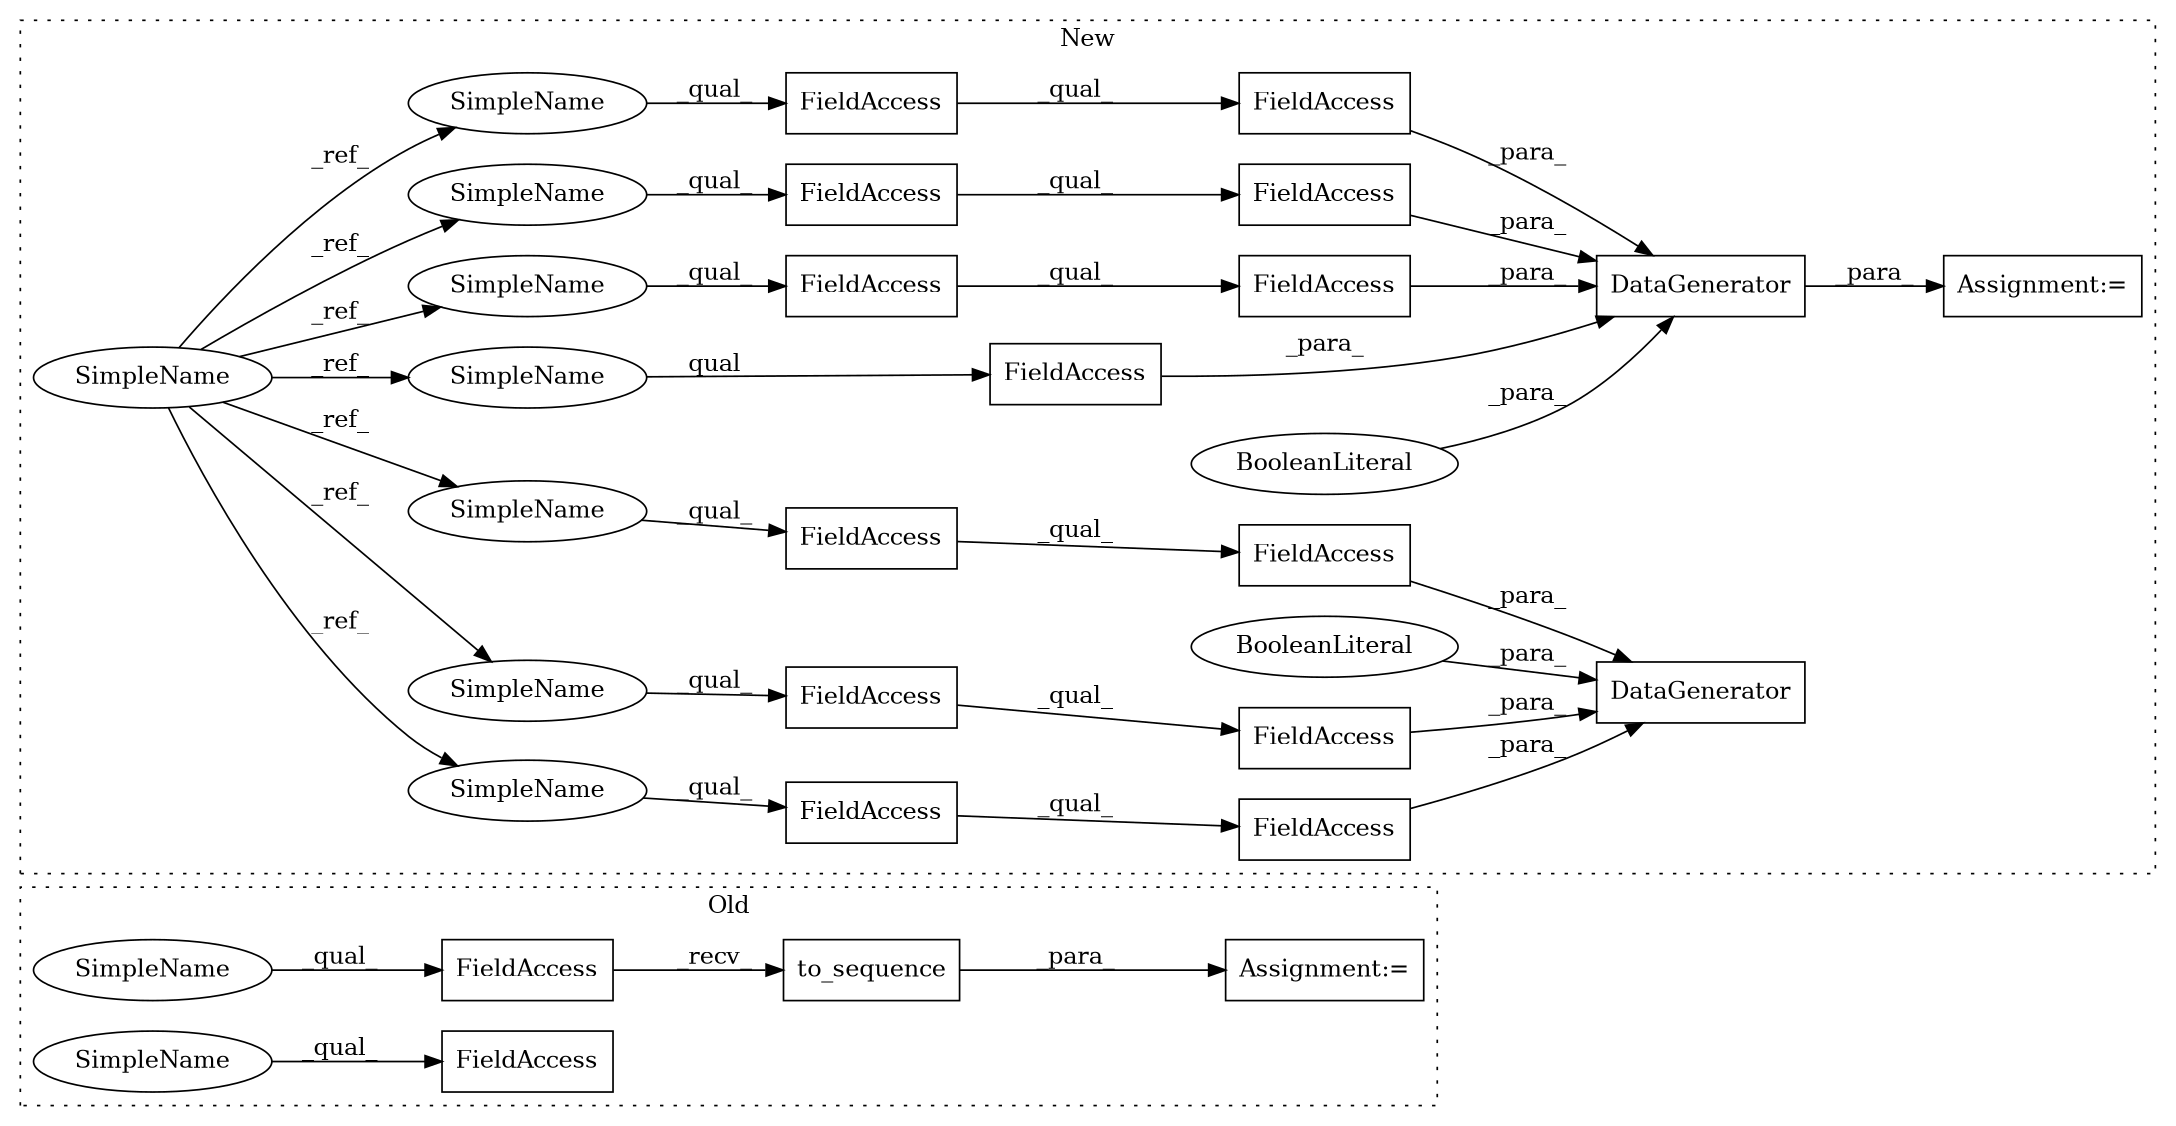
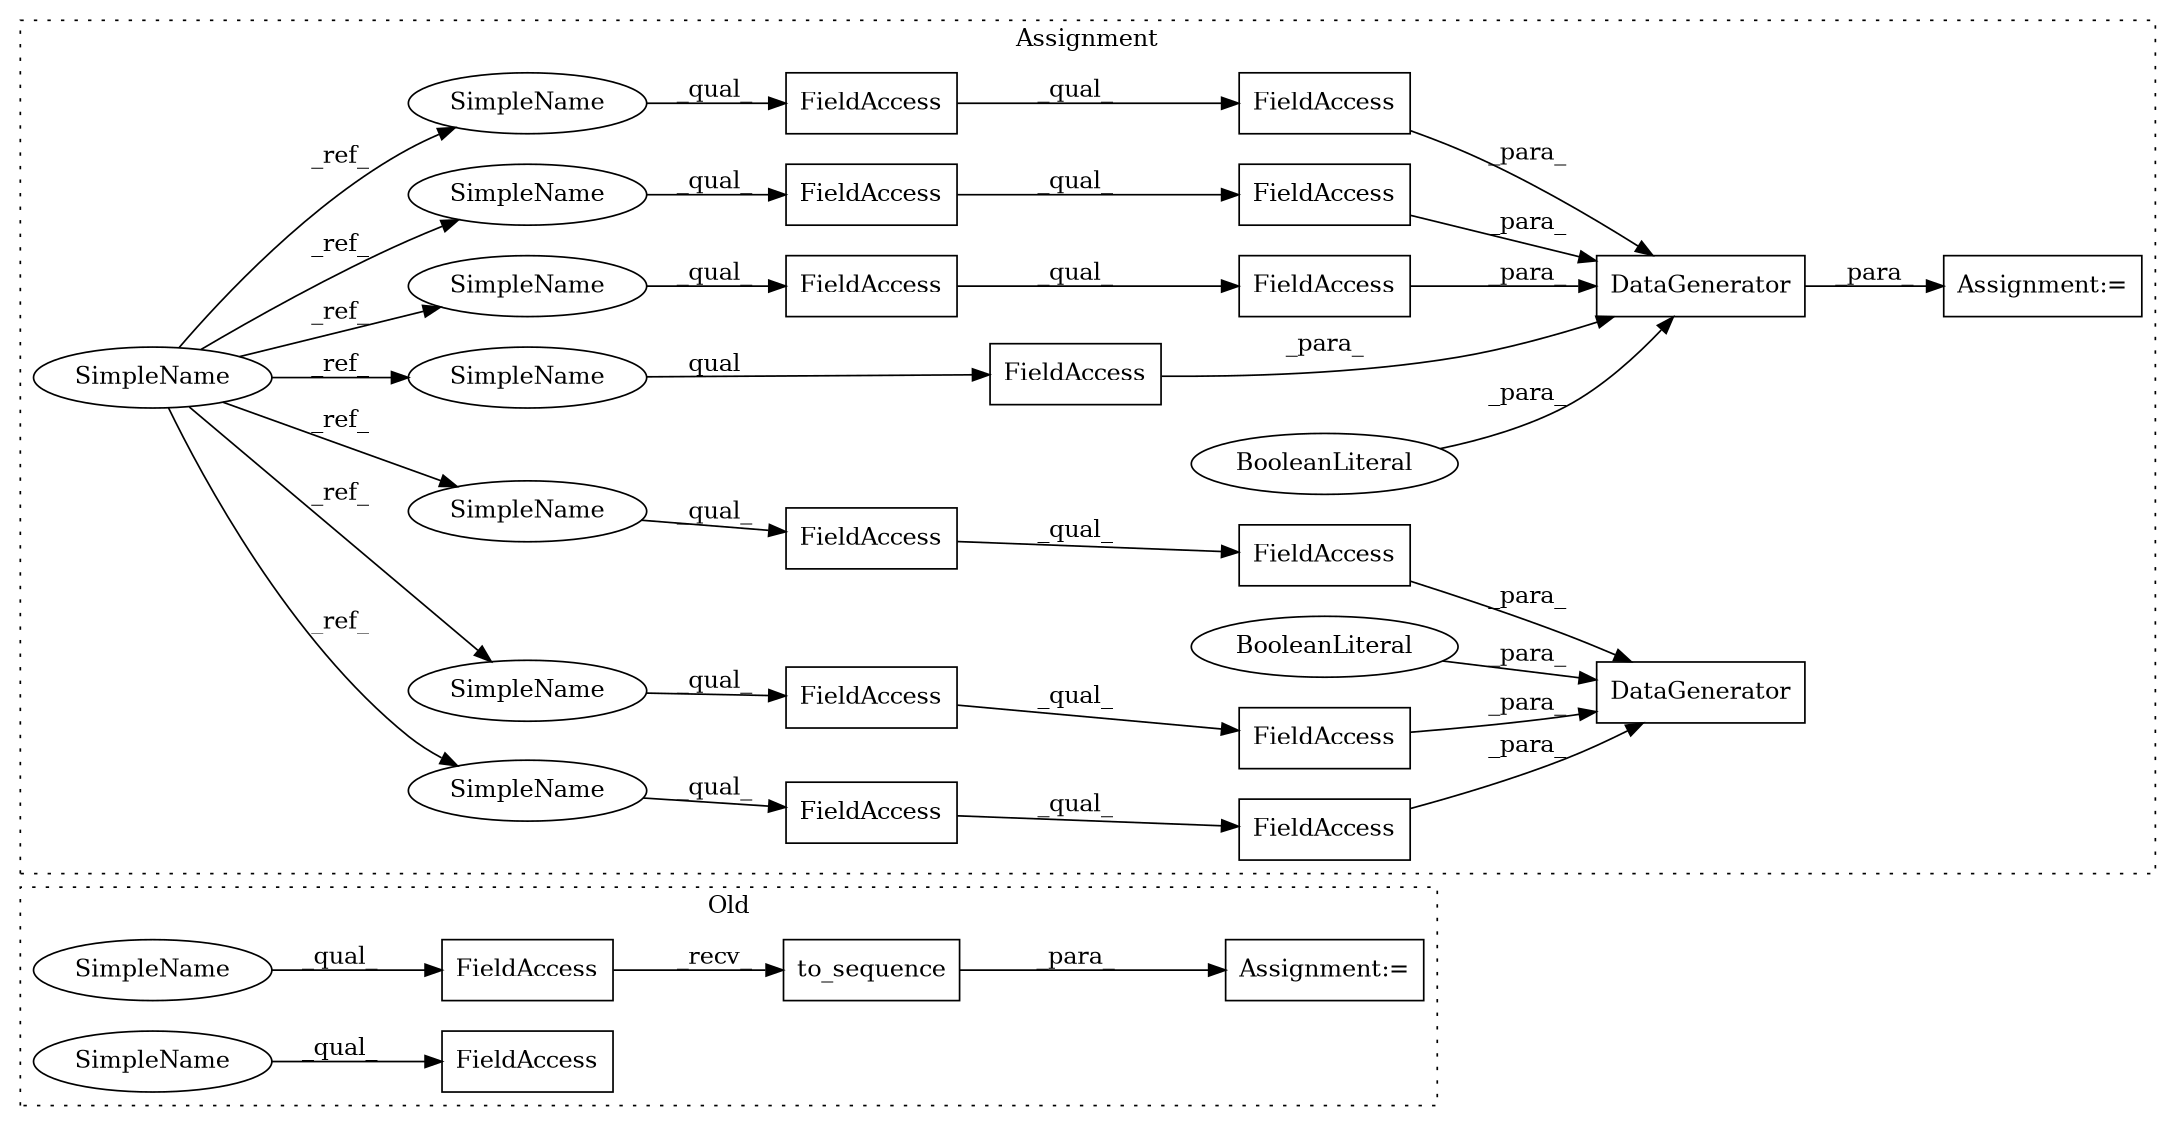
(1088, 40) -> (1088, 40)
